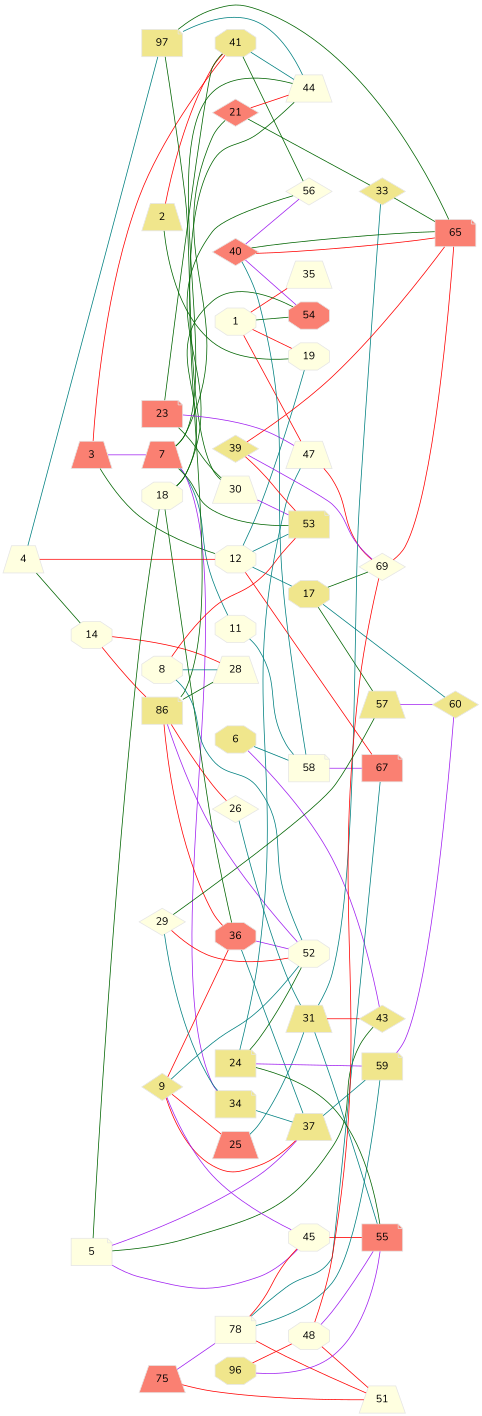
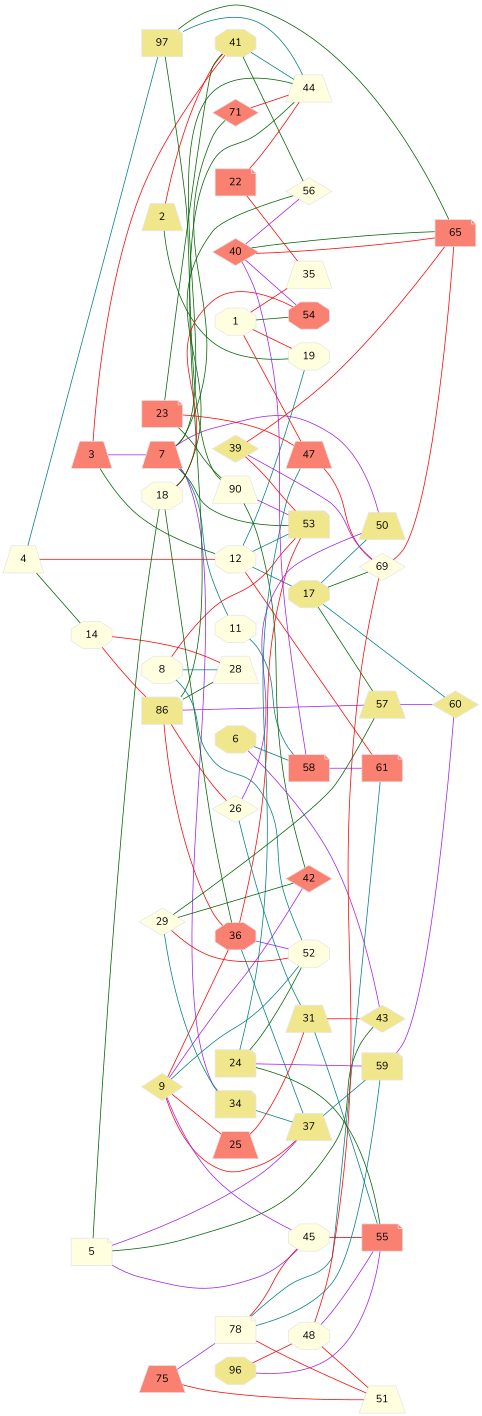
(236, 113) -> (236, 113)
none -> (236, 182)
(382, 191) -> none
(213, 301) -> (213, 301)
(240, 423) -> (246, 425)
(309, 455) -> (309, 455)
(280, 481) -> (280, 481)
(236, 490) -> (236, 490)
none -> (382, 526)
none -> (270, 661)
(309, 768) -> (309, 768)
(382, 768) -> (382, 768)
(219, 841) -> (282, 707)
none -> (309, 879)
(282, 1086) -> (282, 1086)
